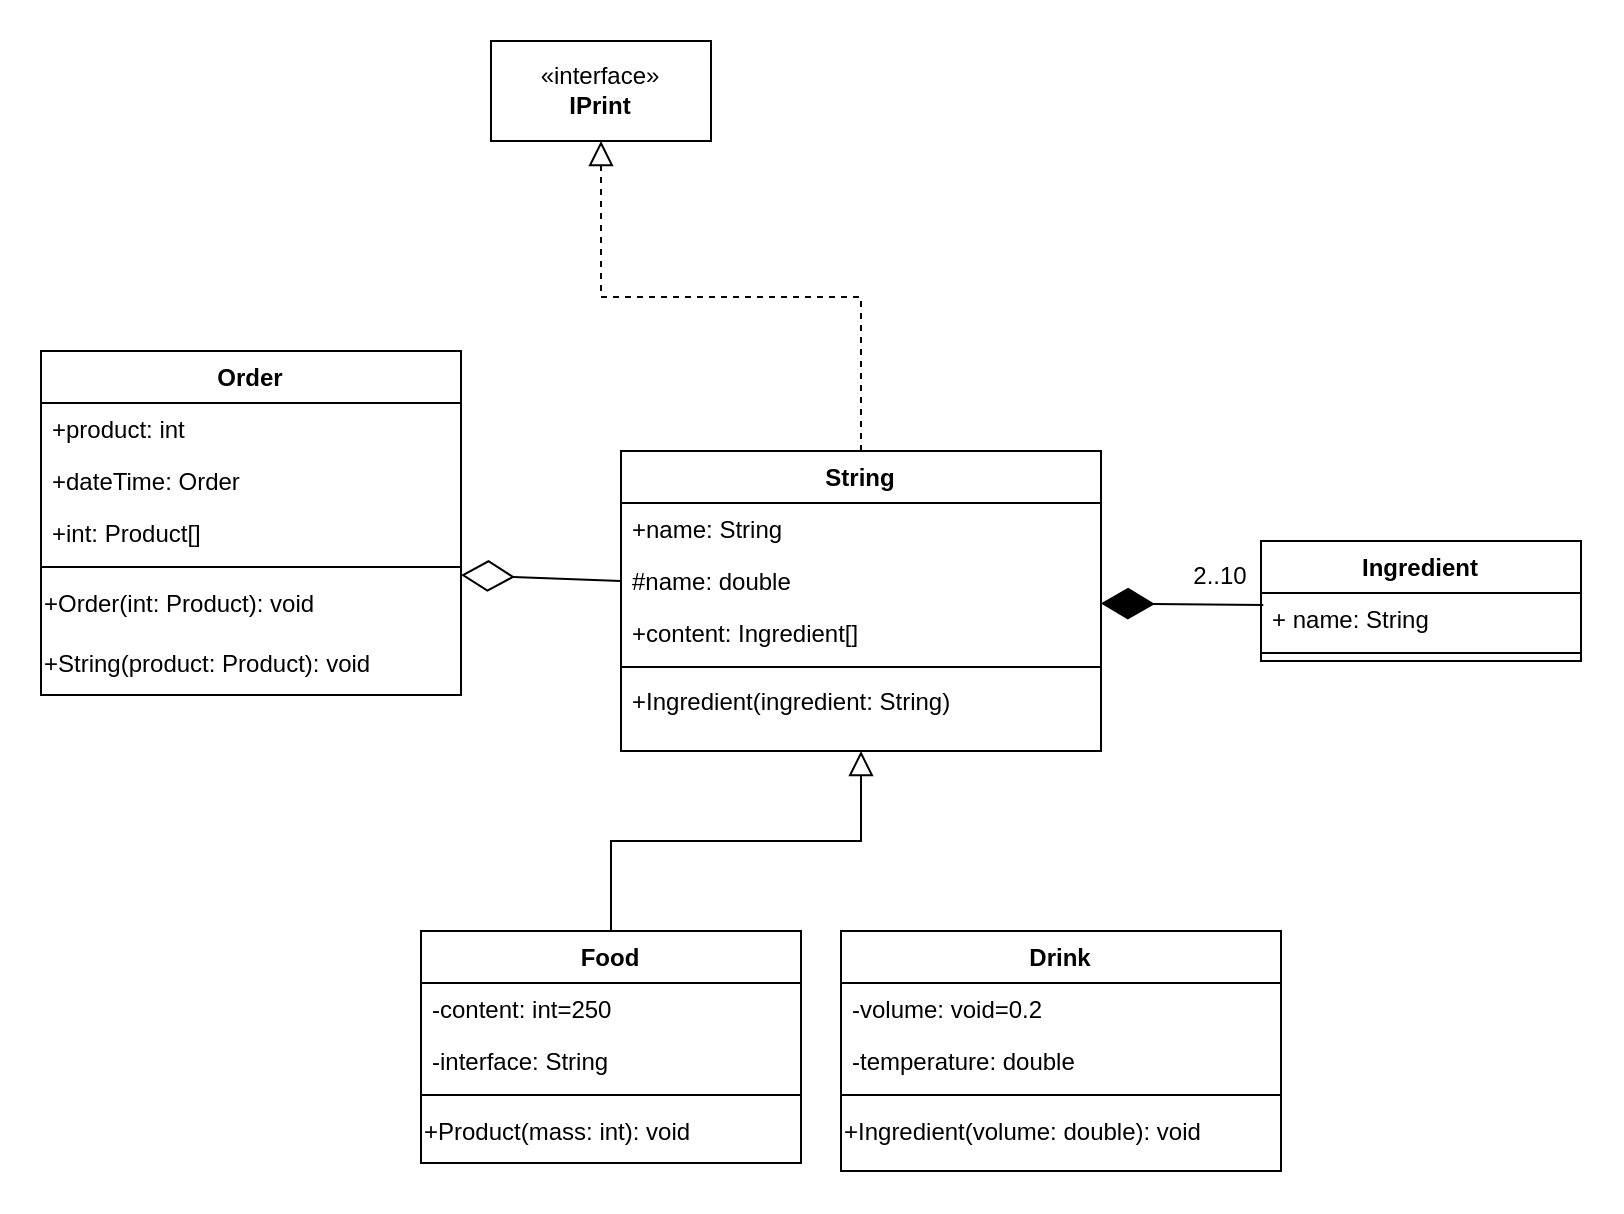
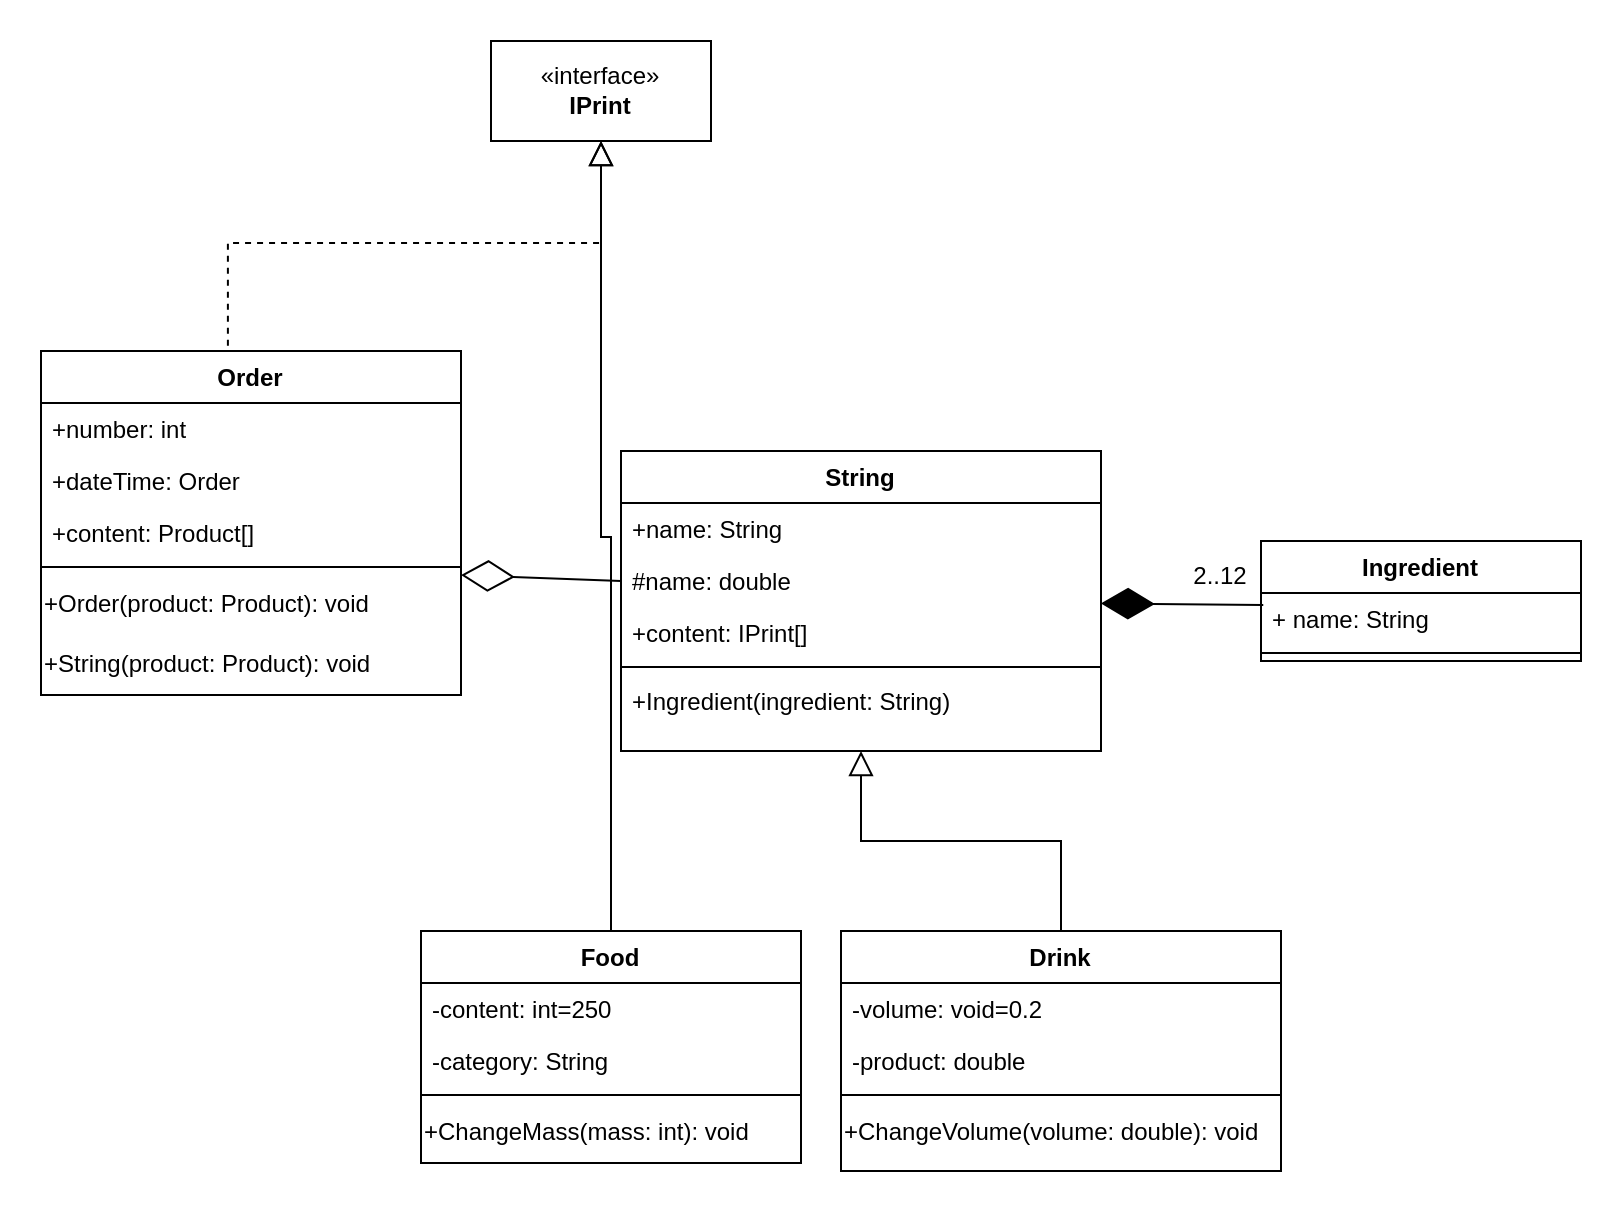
none -> (360, 243)
(810, 297) -> none
(130, 430) -> (123, 430)
(143, 534) -> (173, 534)
(1221, 577) -> (1221, 577)
(201, 605) -> (231, 605)
(770, 634) -> (744, 634)
(733, 841) -> (611, 567)
none -> (1008, 841)
(540, 1062) -> (537, 1062)
(977, 1062) -> (950, 1062)
(574, 1133) -> (594, 1133)
(1042, 1133) -> (1055, 1133)
